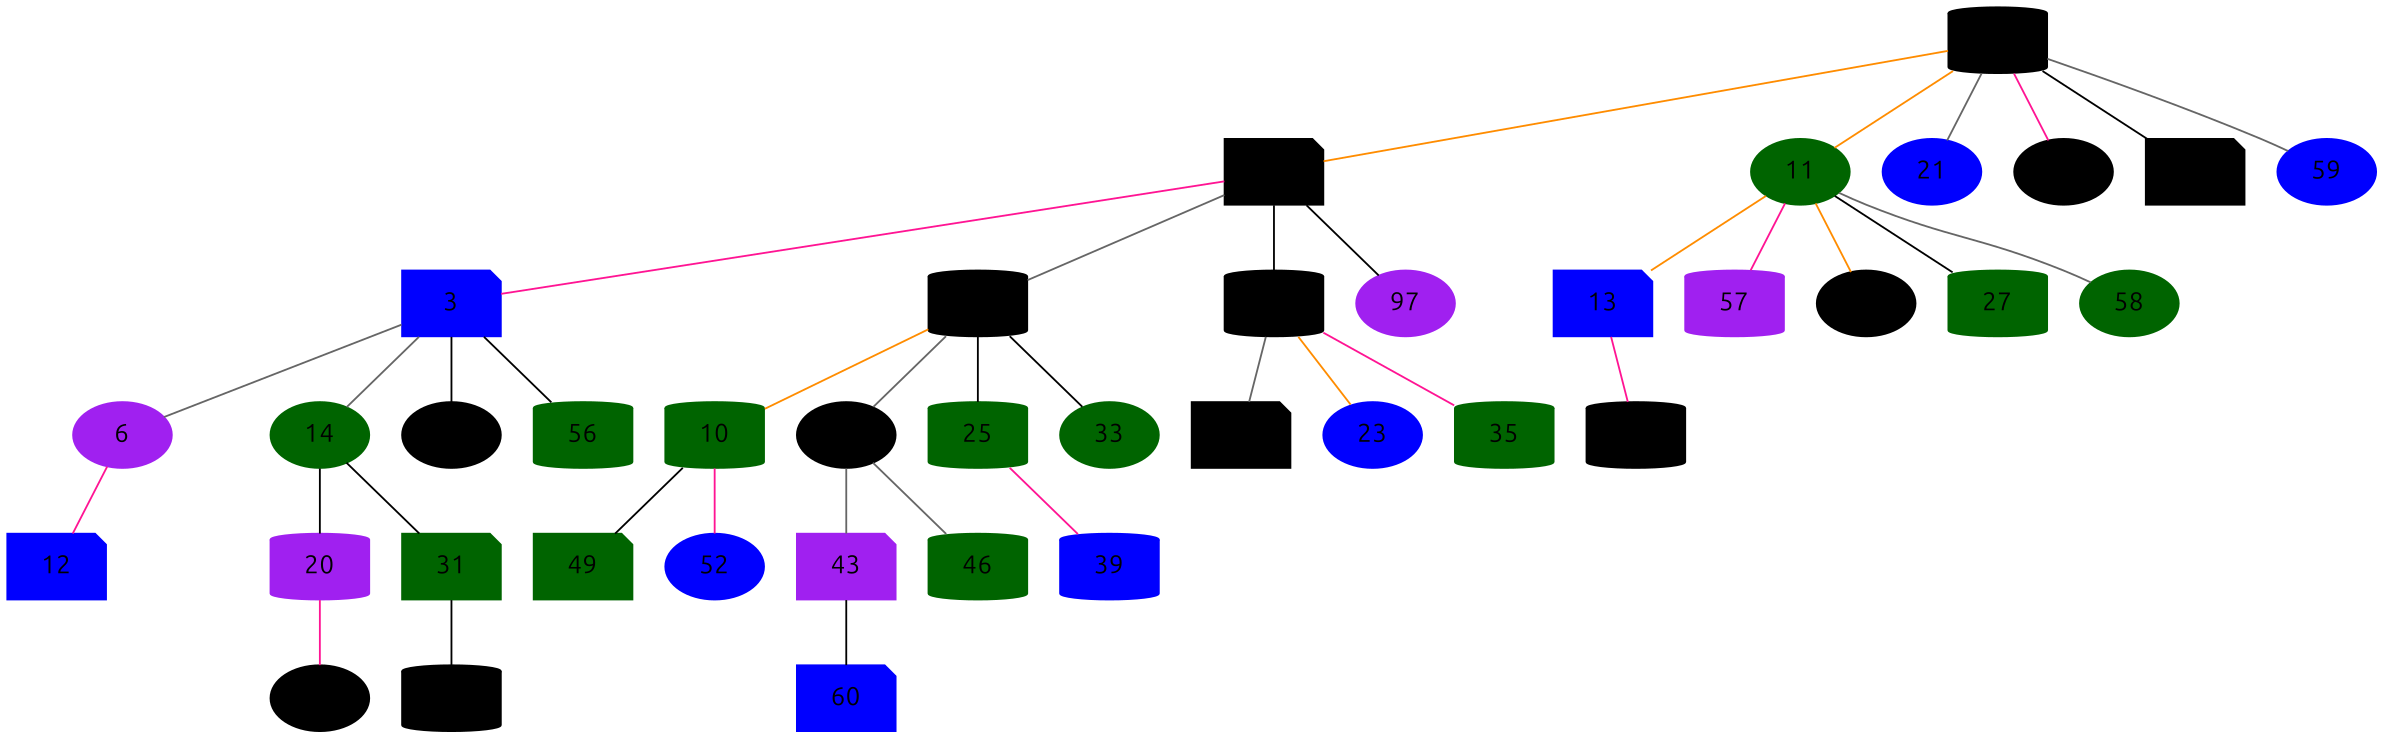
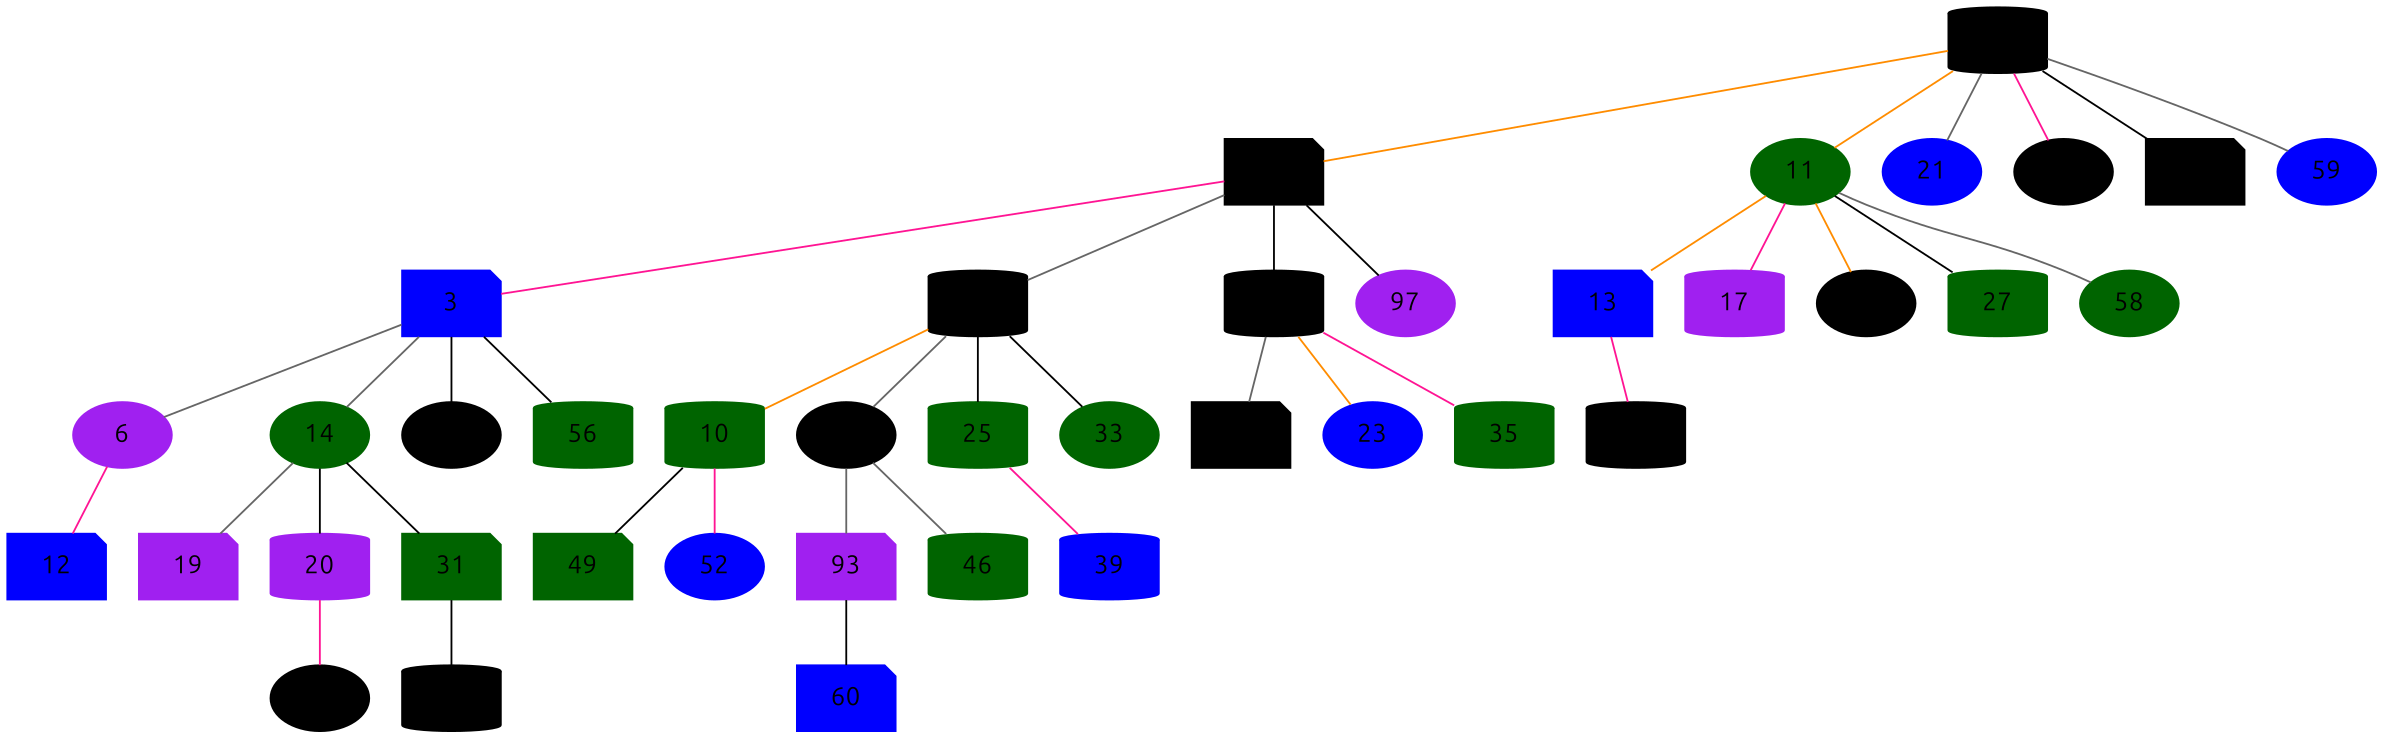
(1735, 303) -> (1735, 303)
none -> (188, 567)
(846, 567) -> (846, 567)
